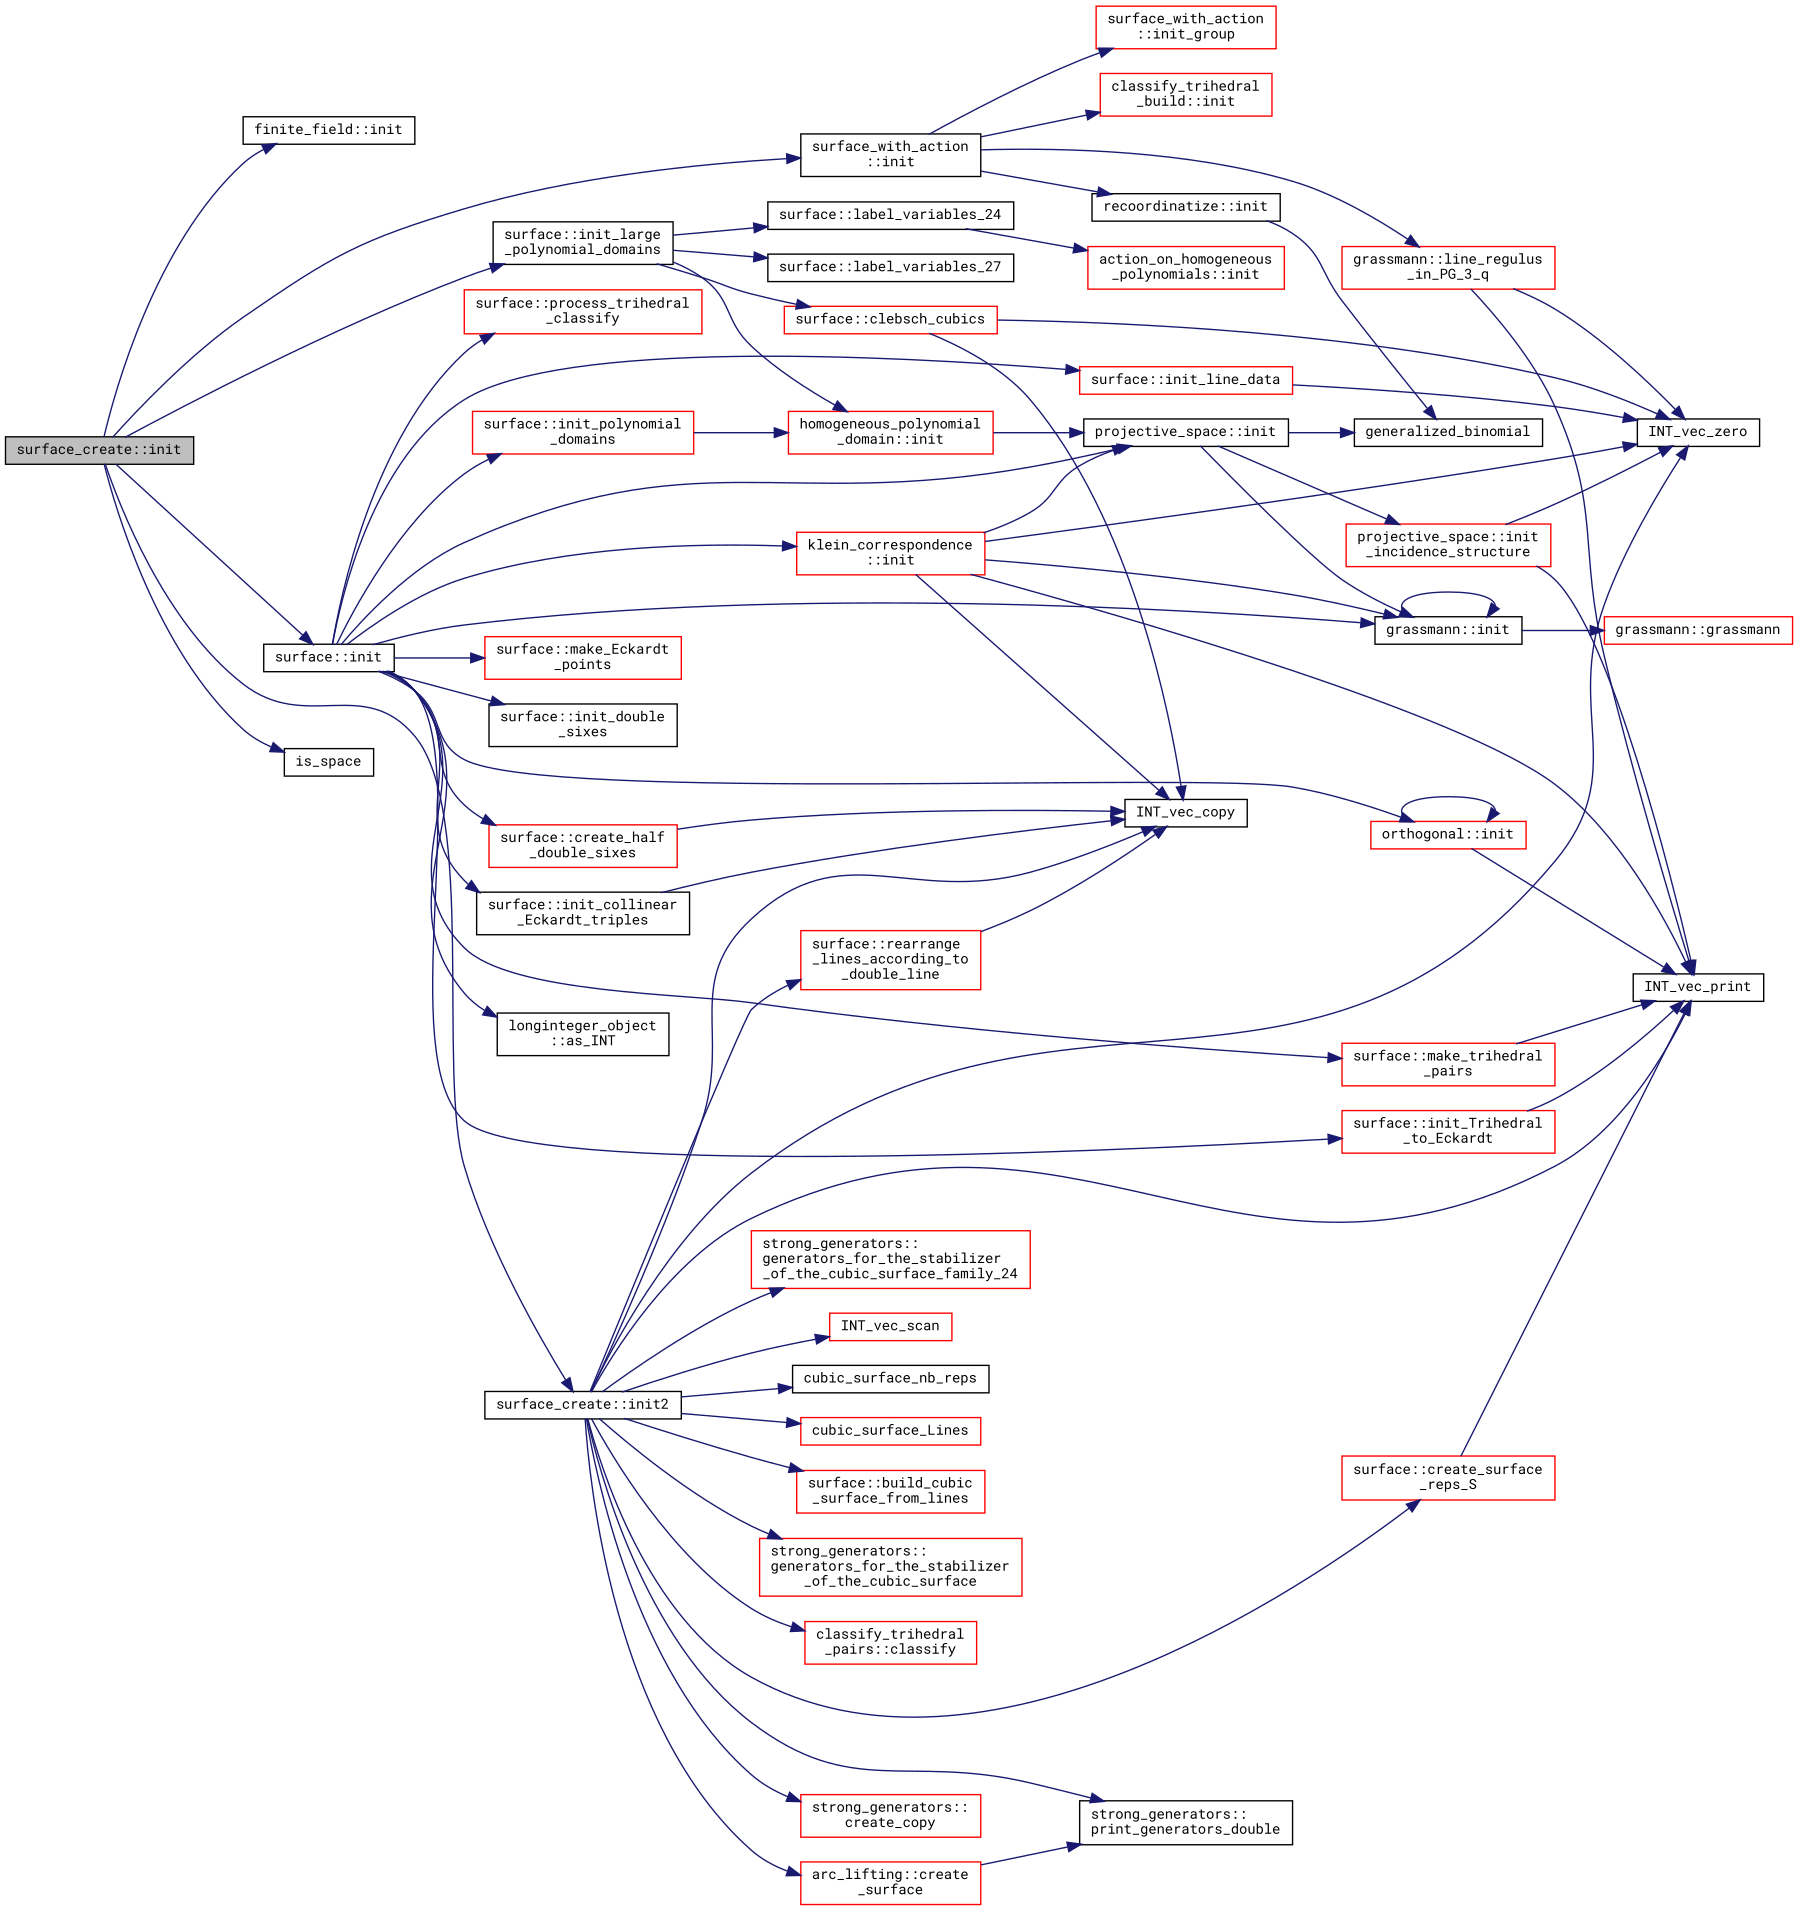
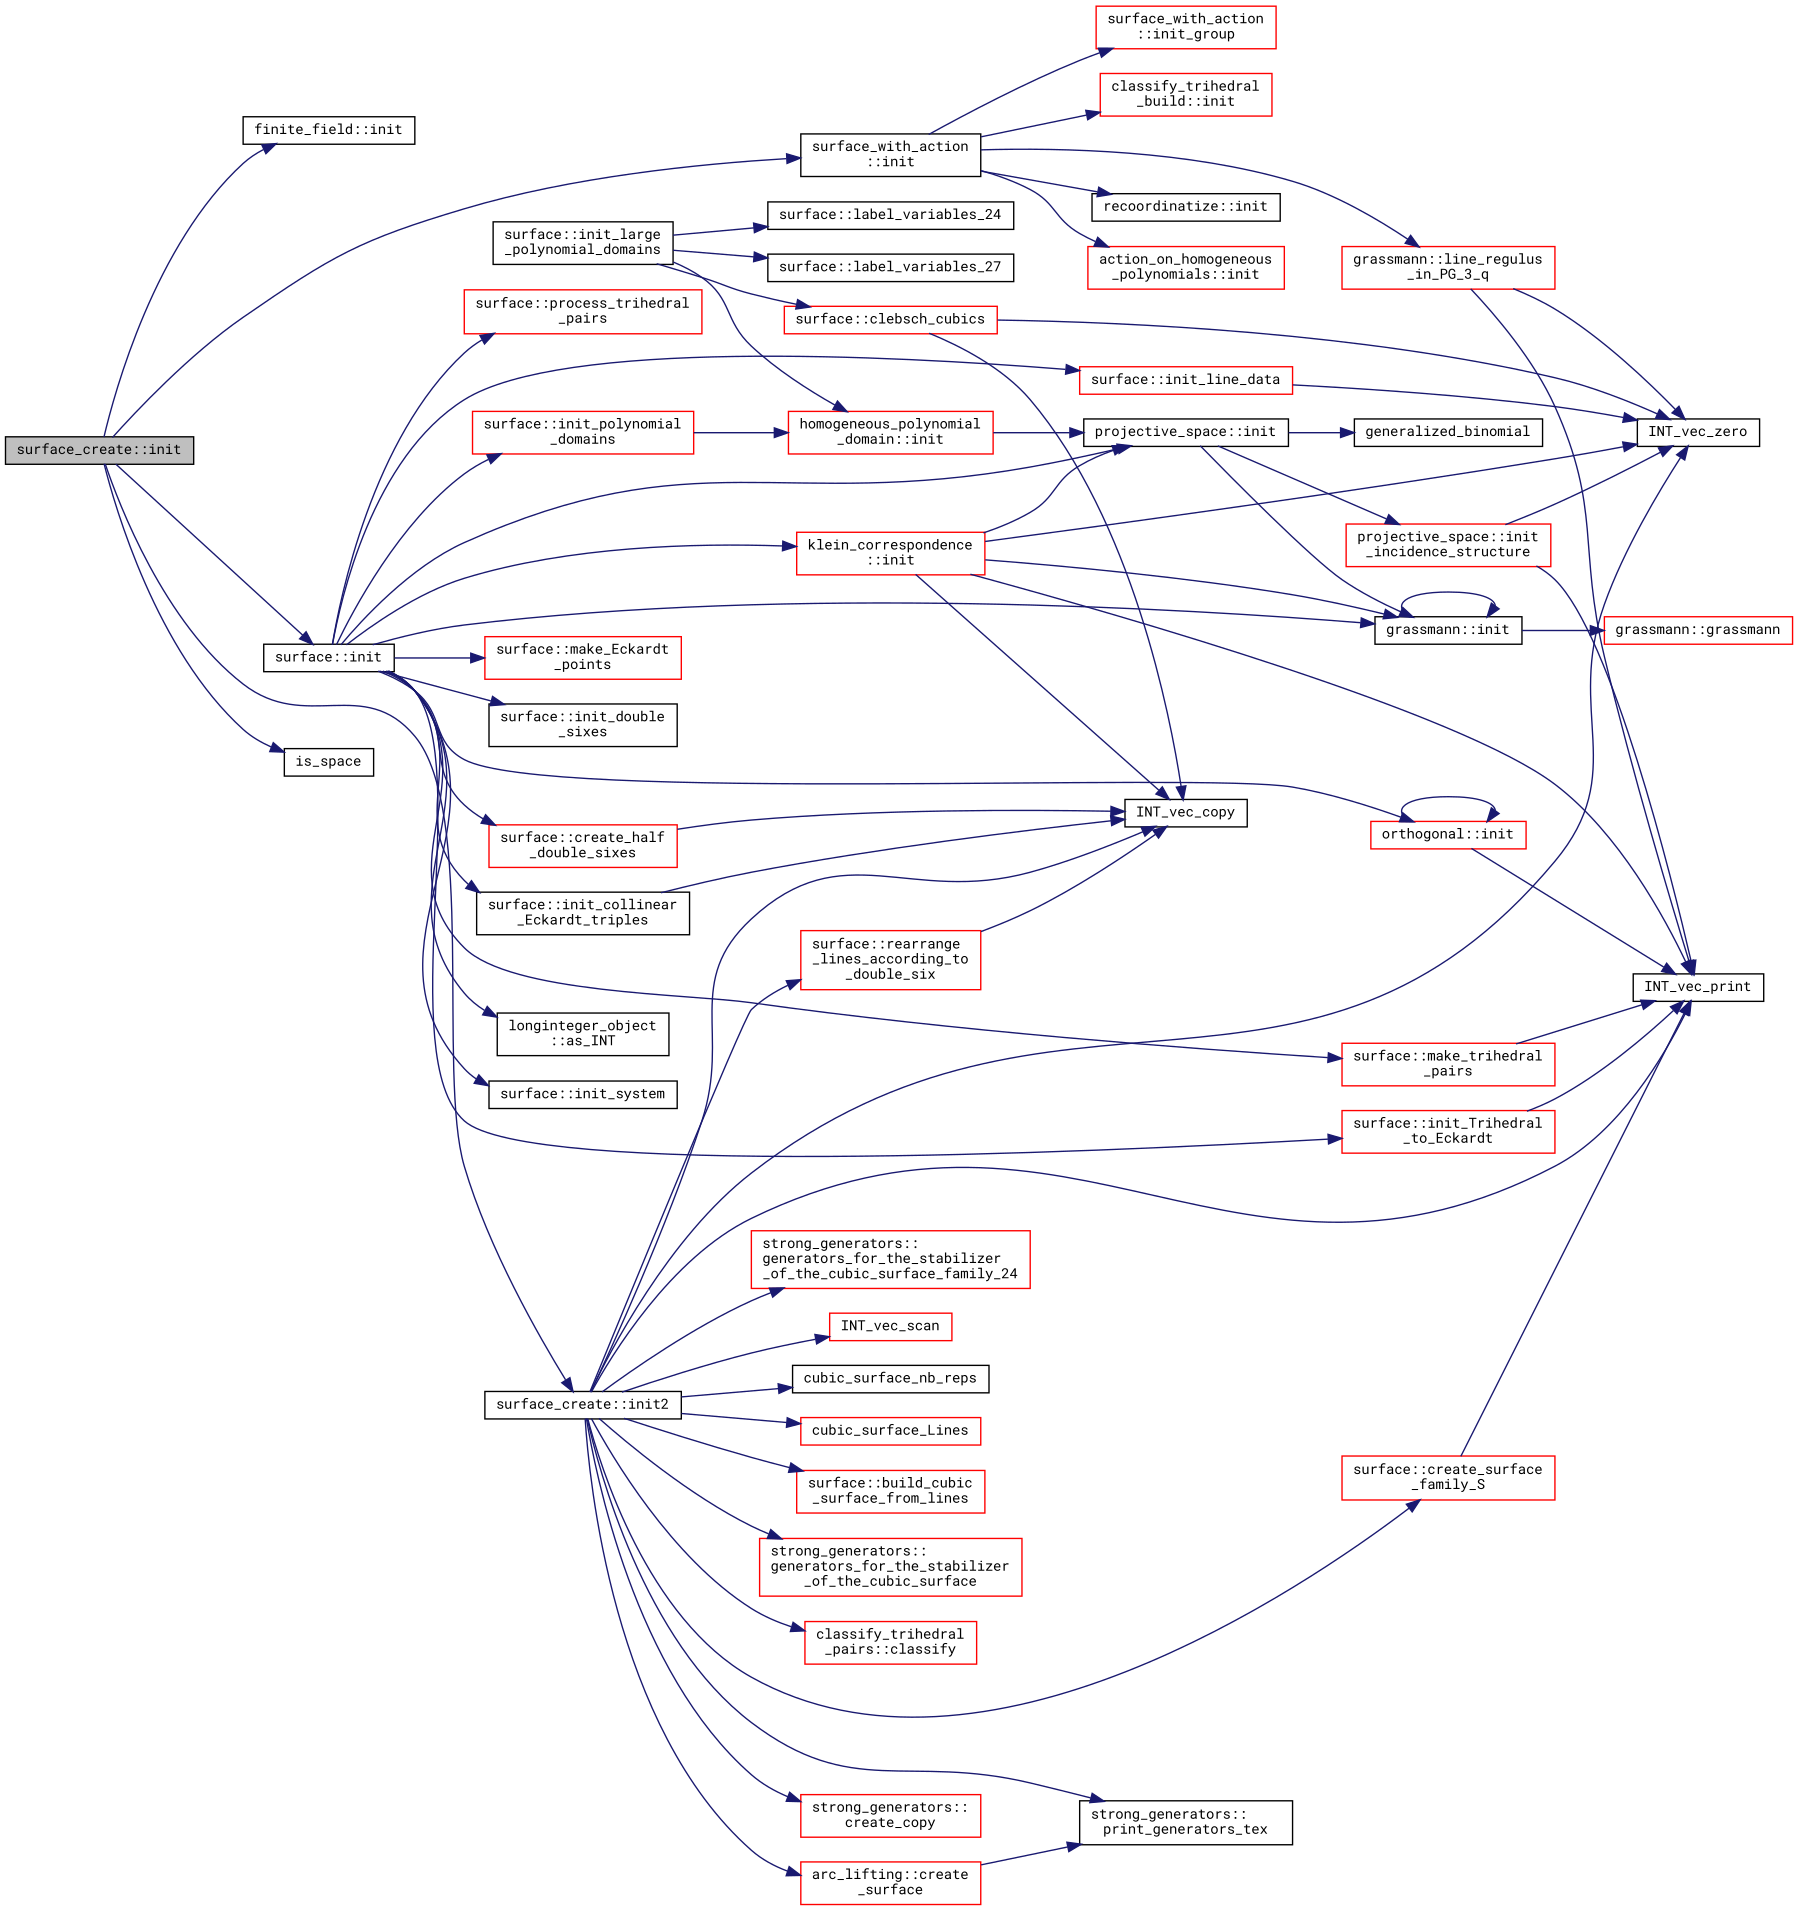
(1020, 238) -> (1043, 198)
(1349, 310) -> none
(583, 312) -> (583, 312)
(305, 346) -> none
(891, 960) -> (891, 960)
none -> (583, 1095)
(1448, 1478) -> (1448, 1478)
(1186, 1823) -> (1186, 1823)
